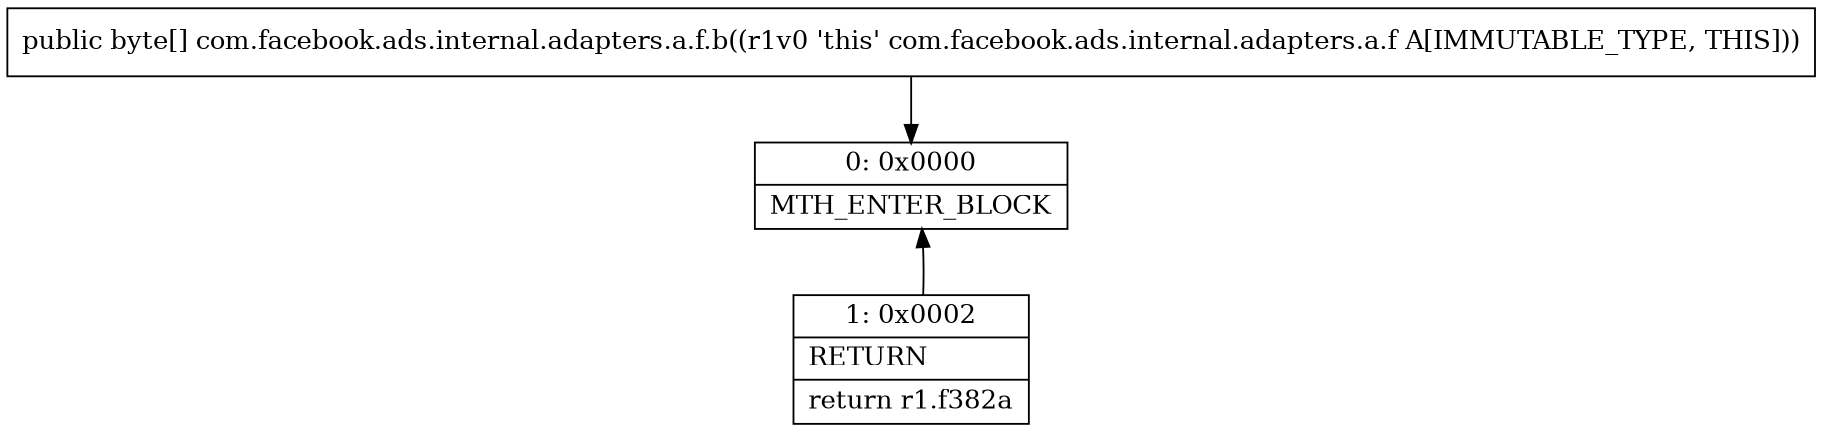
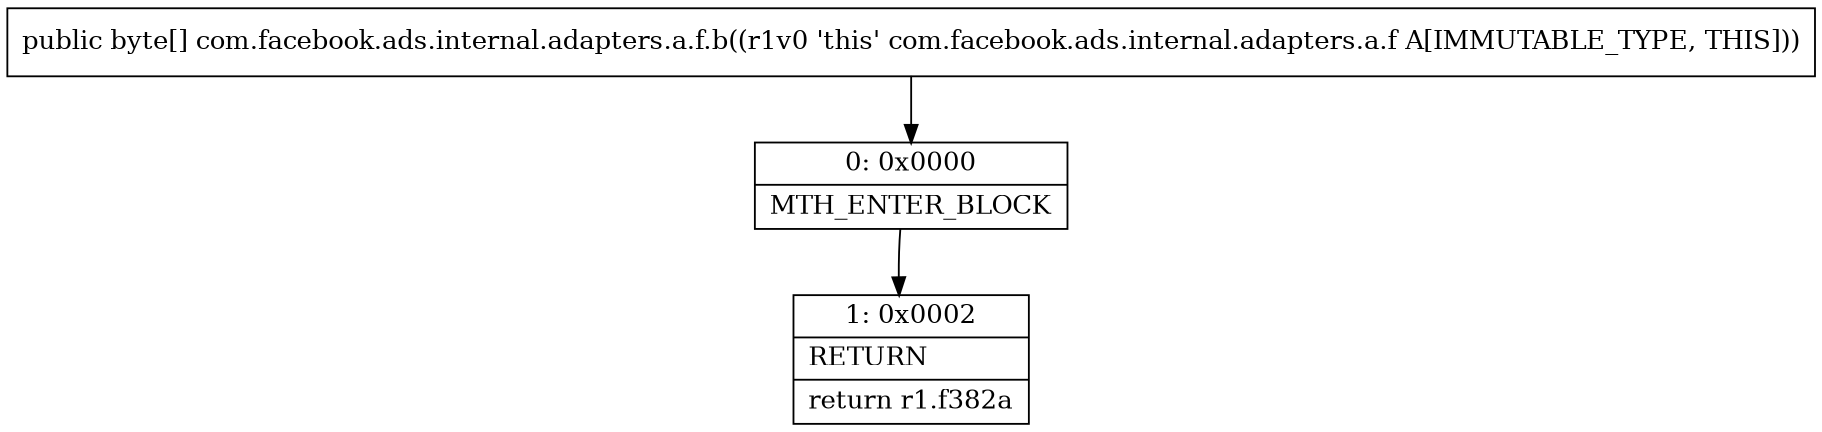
(924, 272) -> (899, 253)
